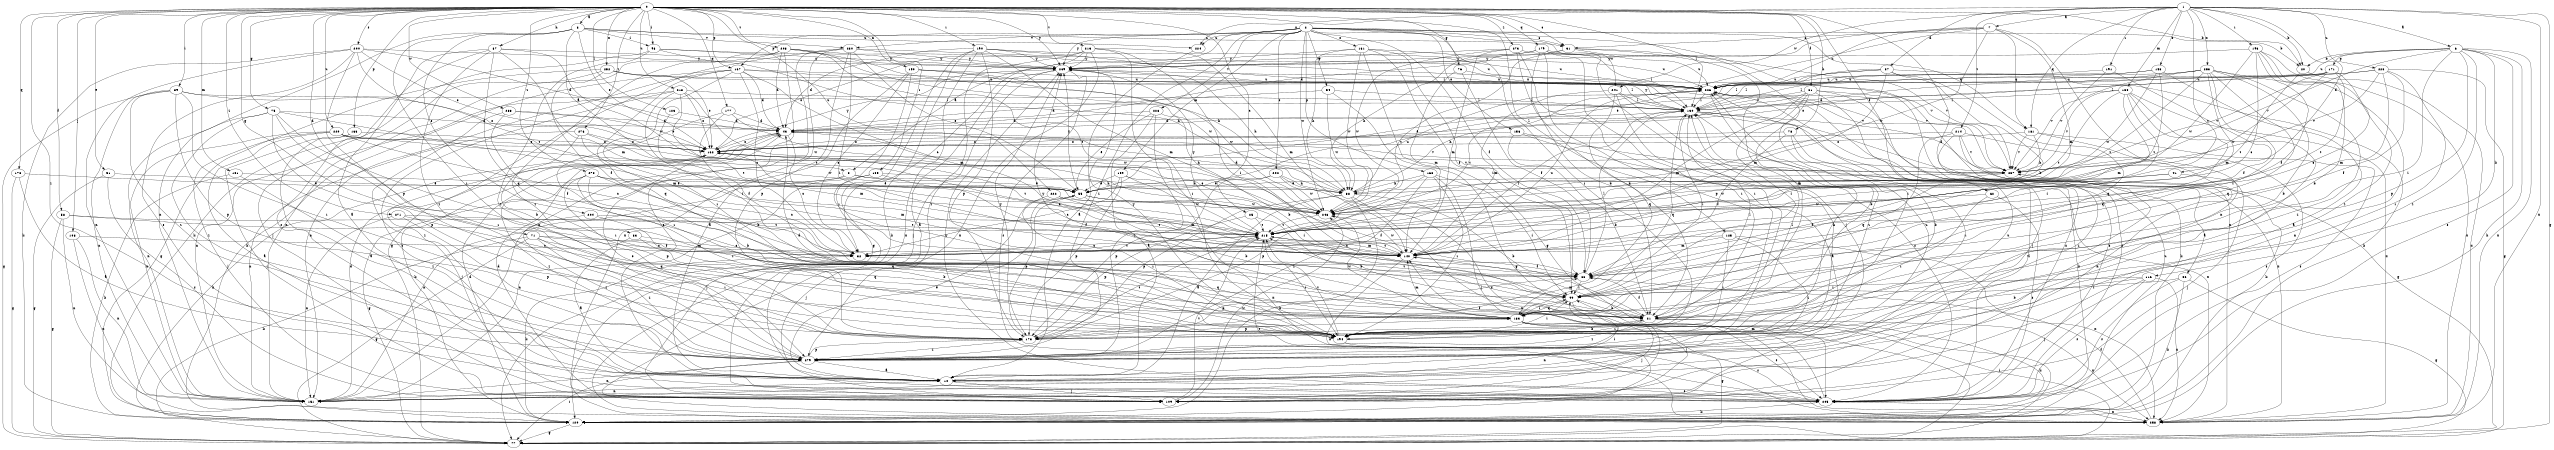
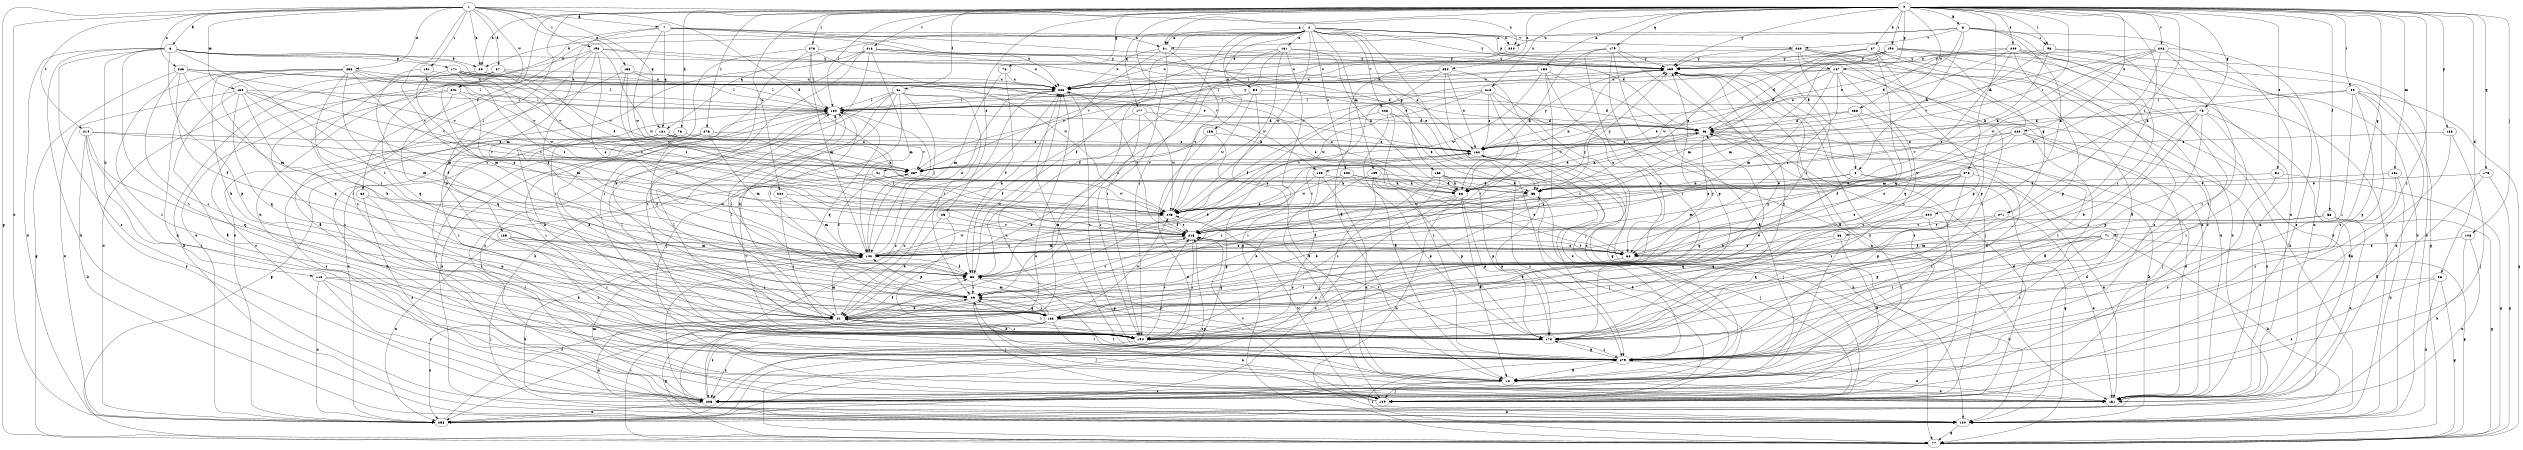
none -> (1072, 62)
(672, 111) -> none
(2237, 119) -> (637, 79)
(500, 171) -> (1965, 87)
(1678, 173) -> (934, 173)
(1862, 217) -> (456, 242)
none -> (1424, 271)
